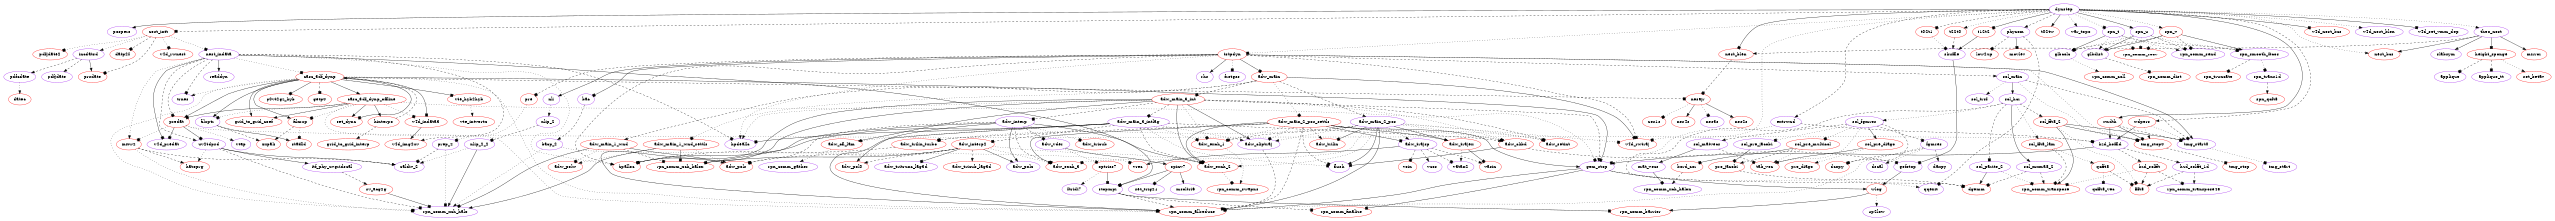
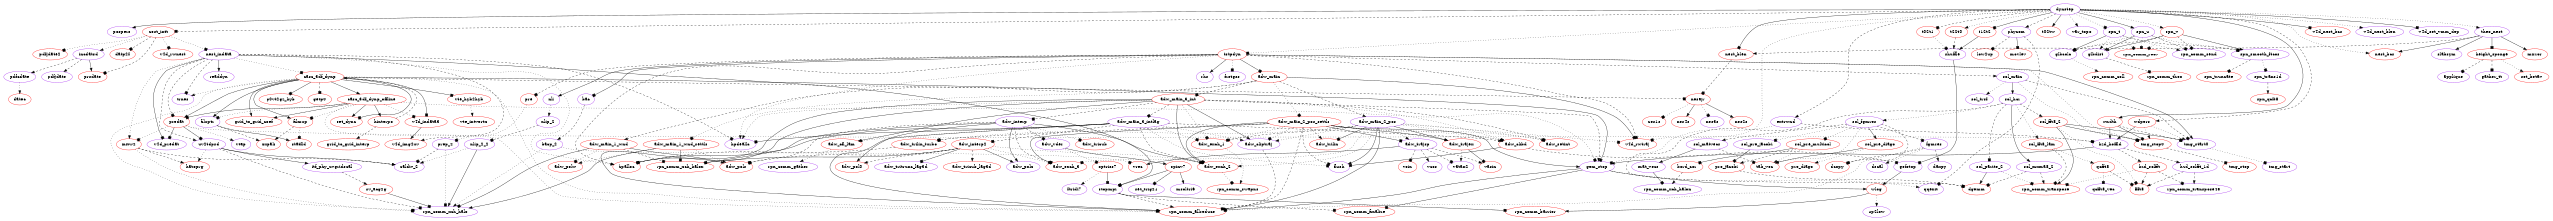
(2165, 77) -> (2165, 77)
(2491, 77) -> (2492, 77)
